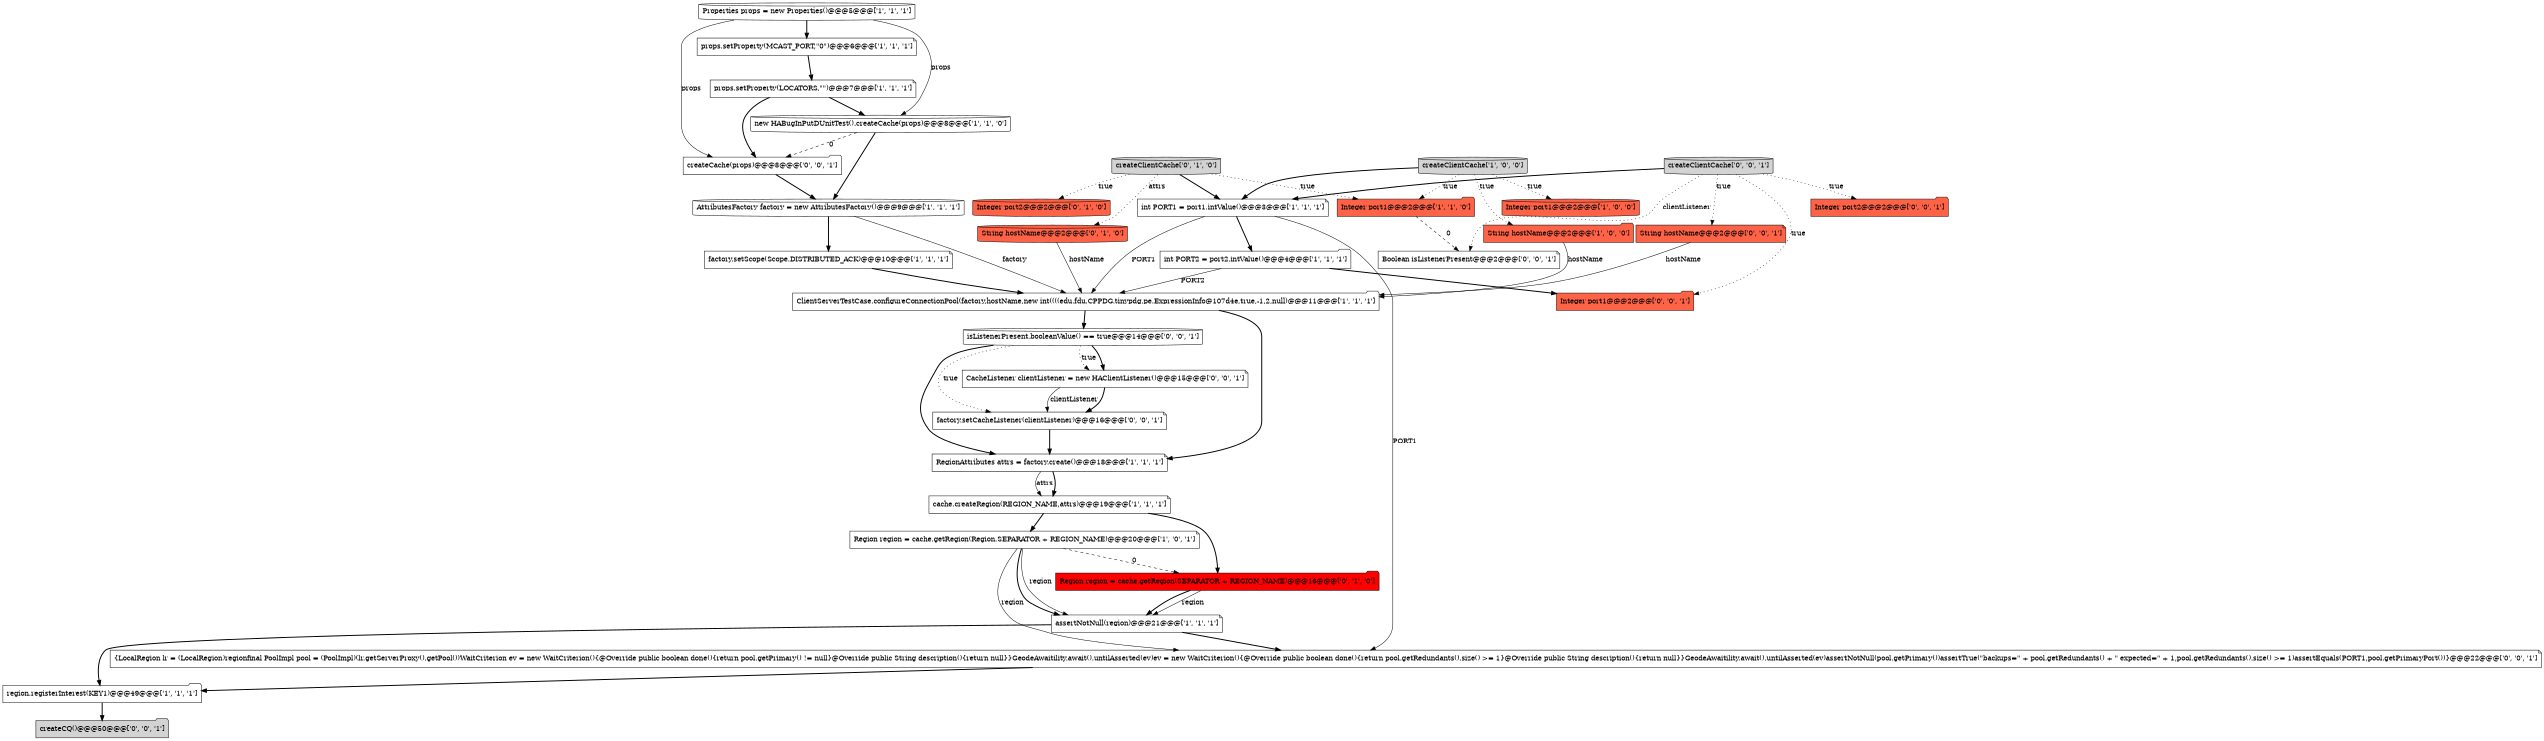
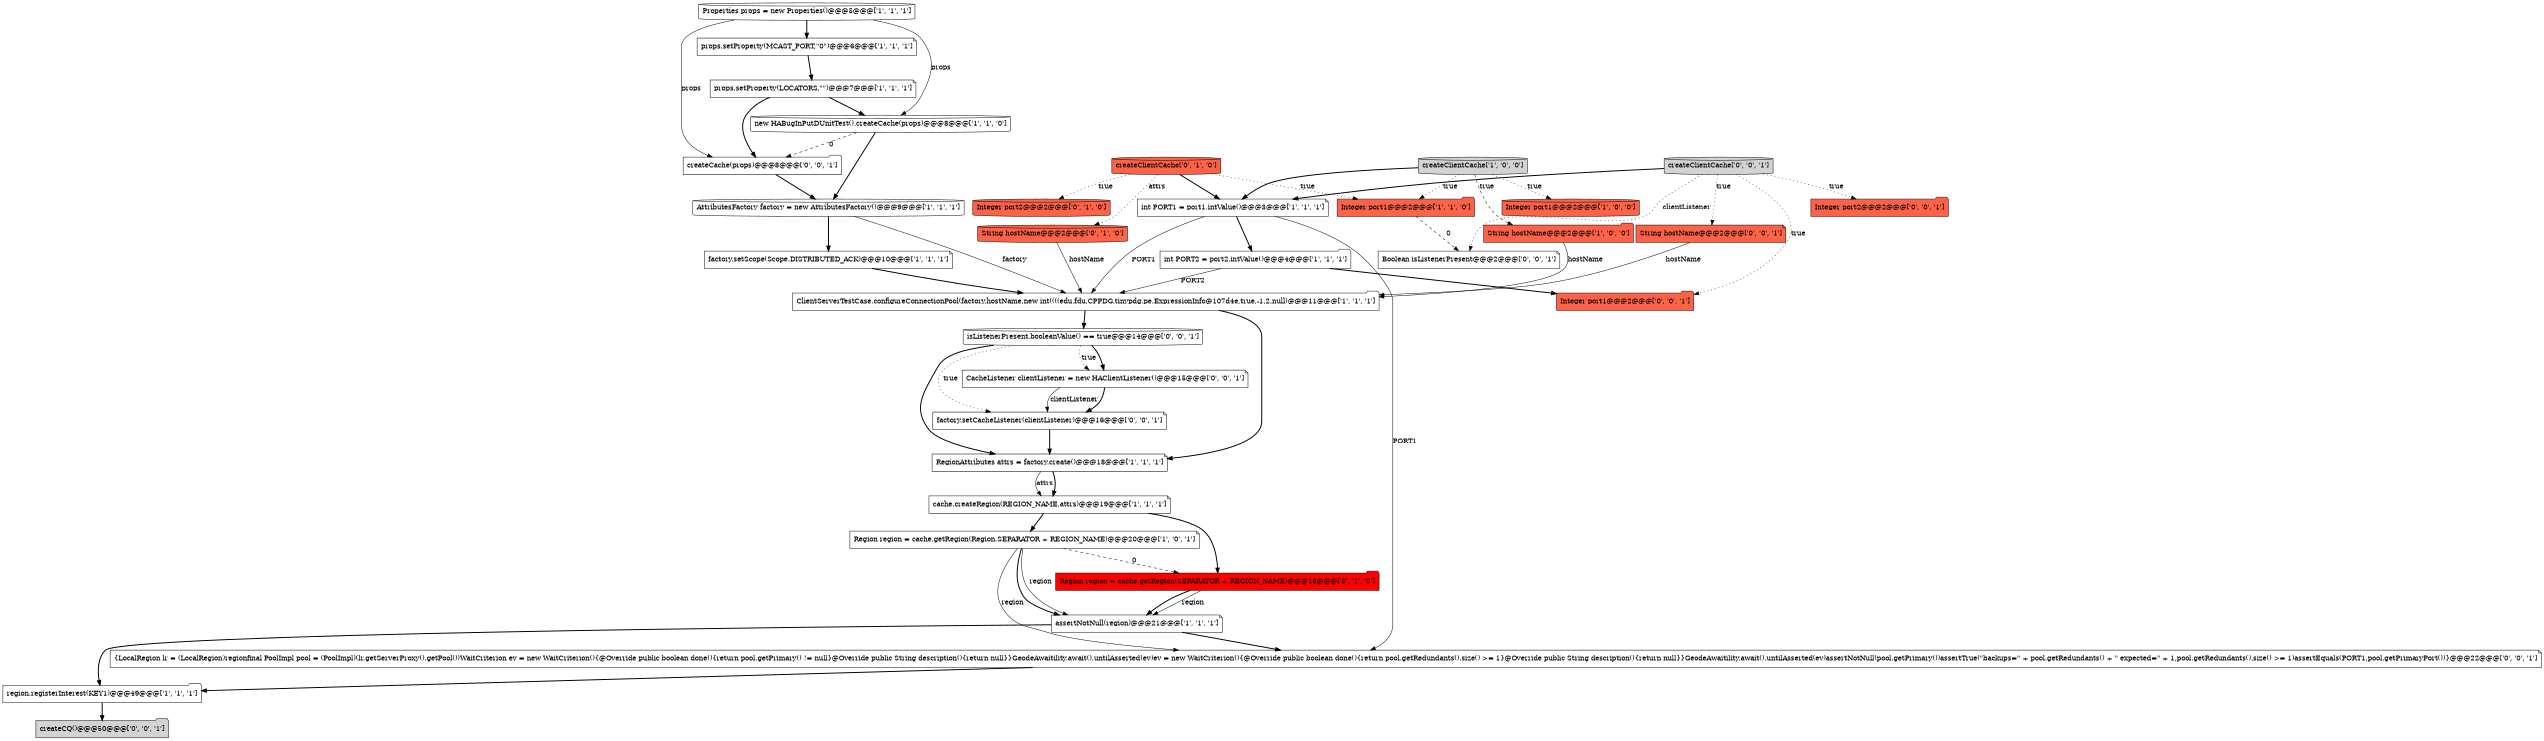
(1166, 166) -> (1166, 166)
(1486, 203) -> (1486, 203)
